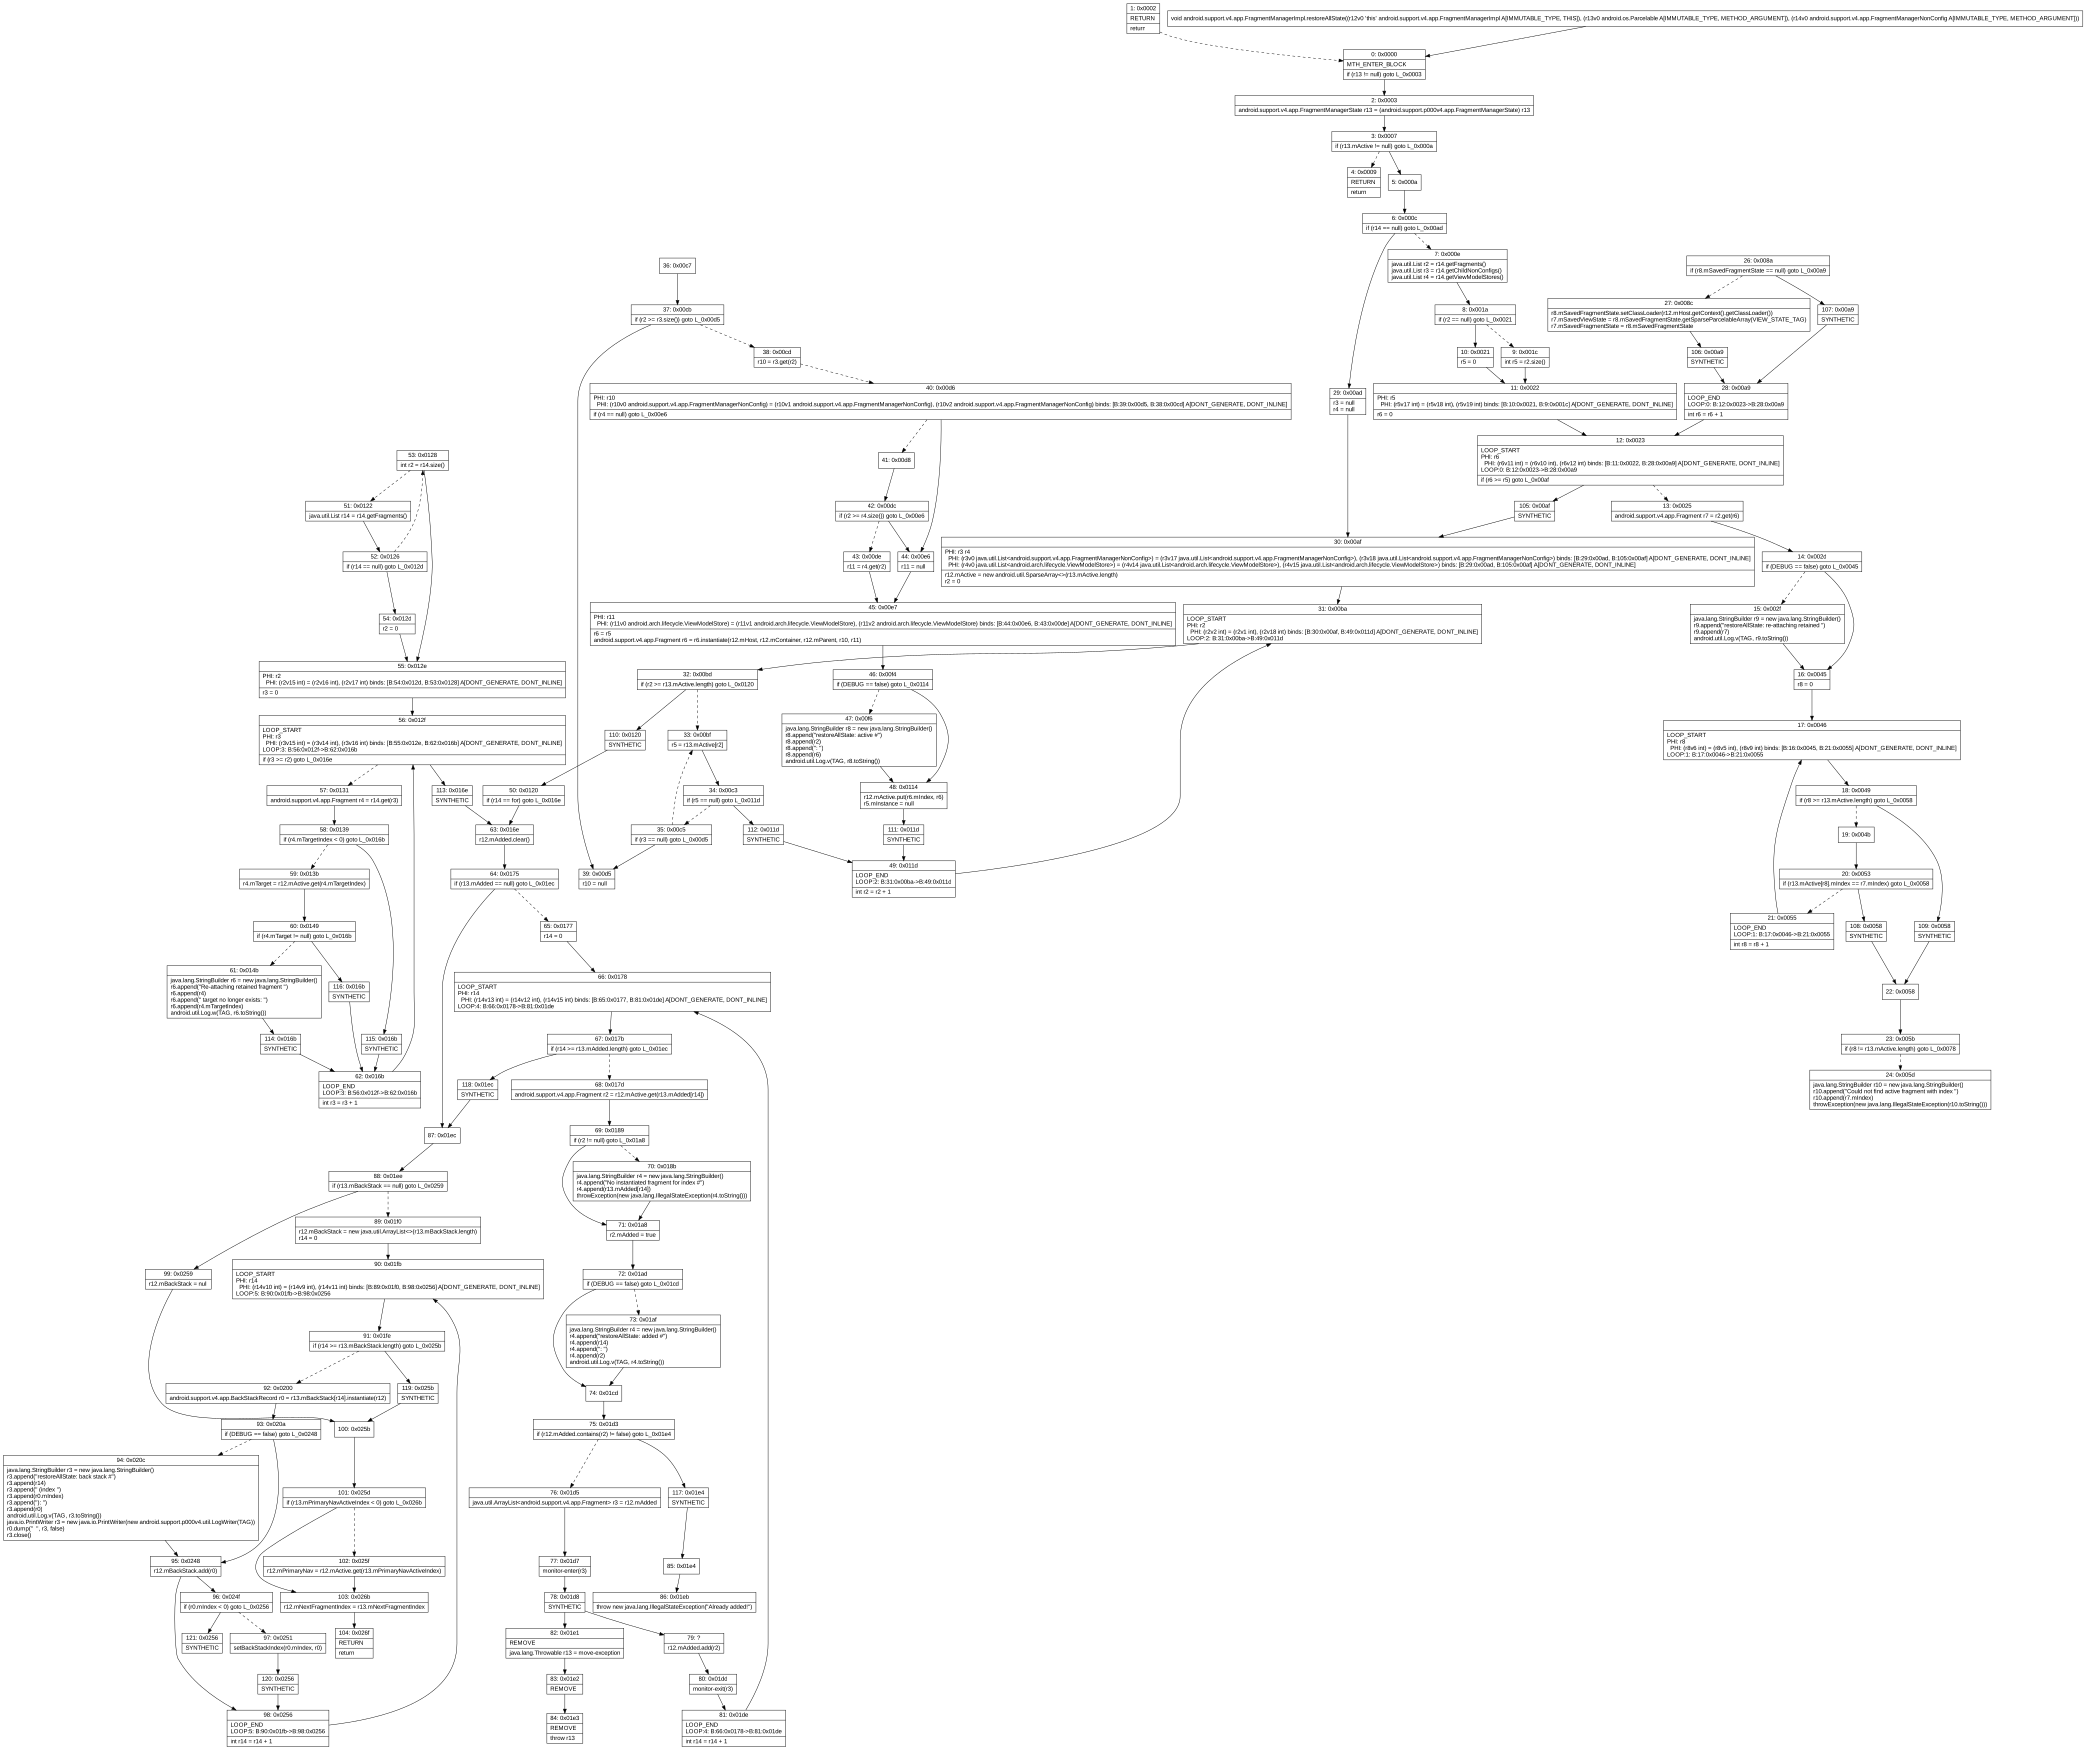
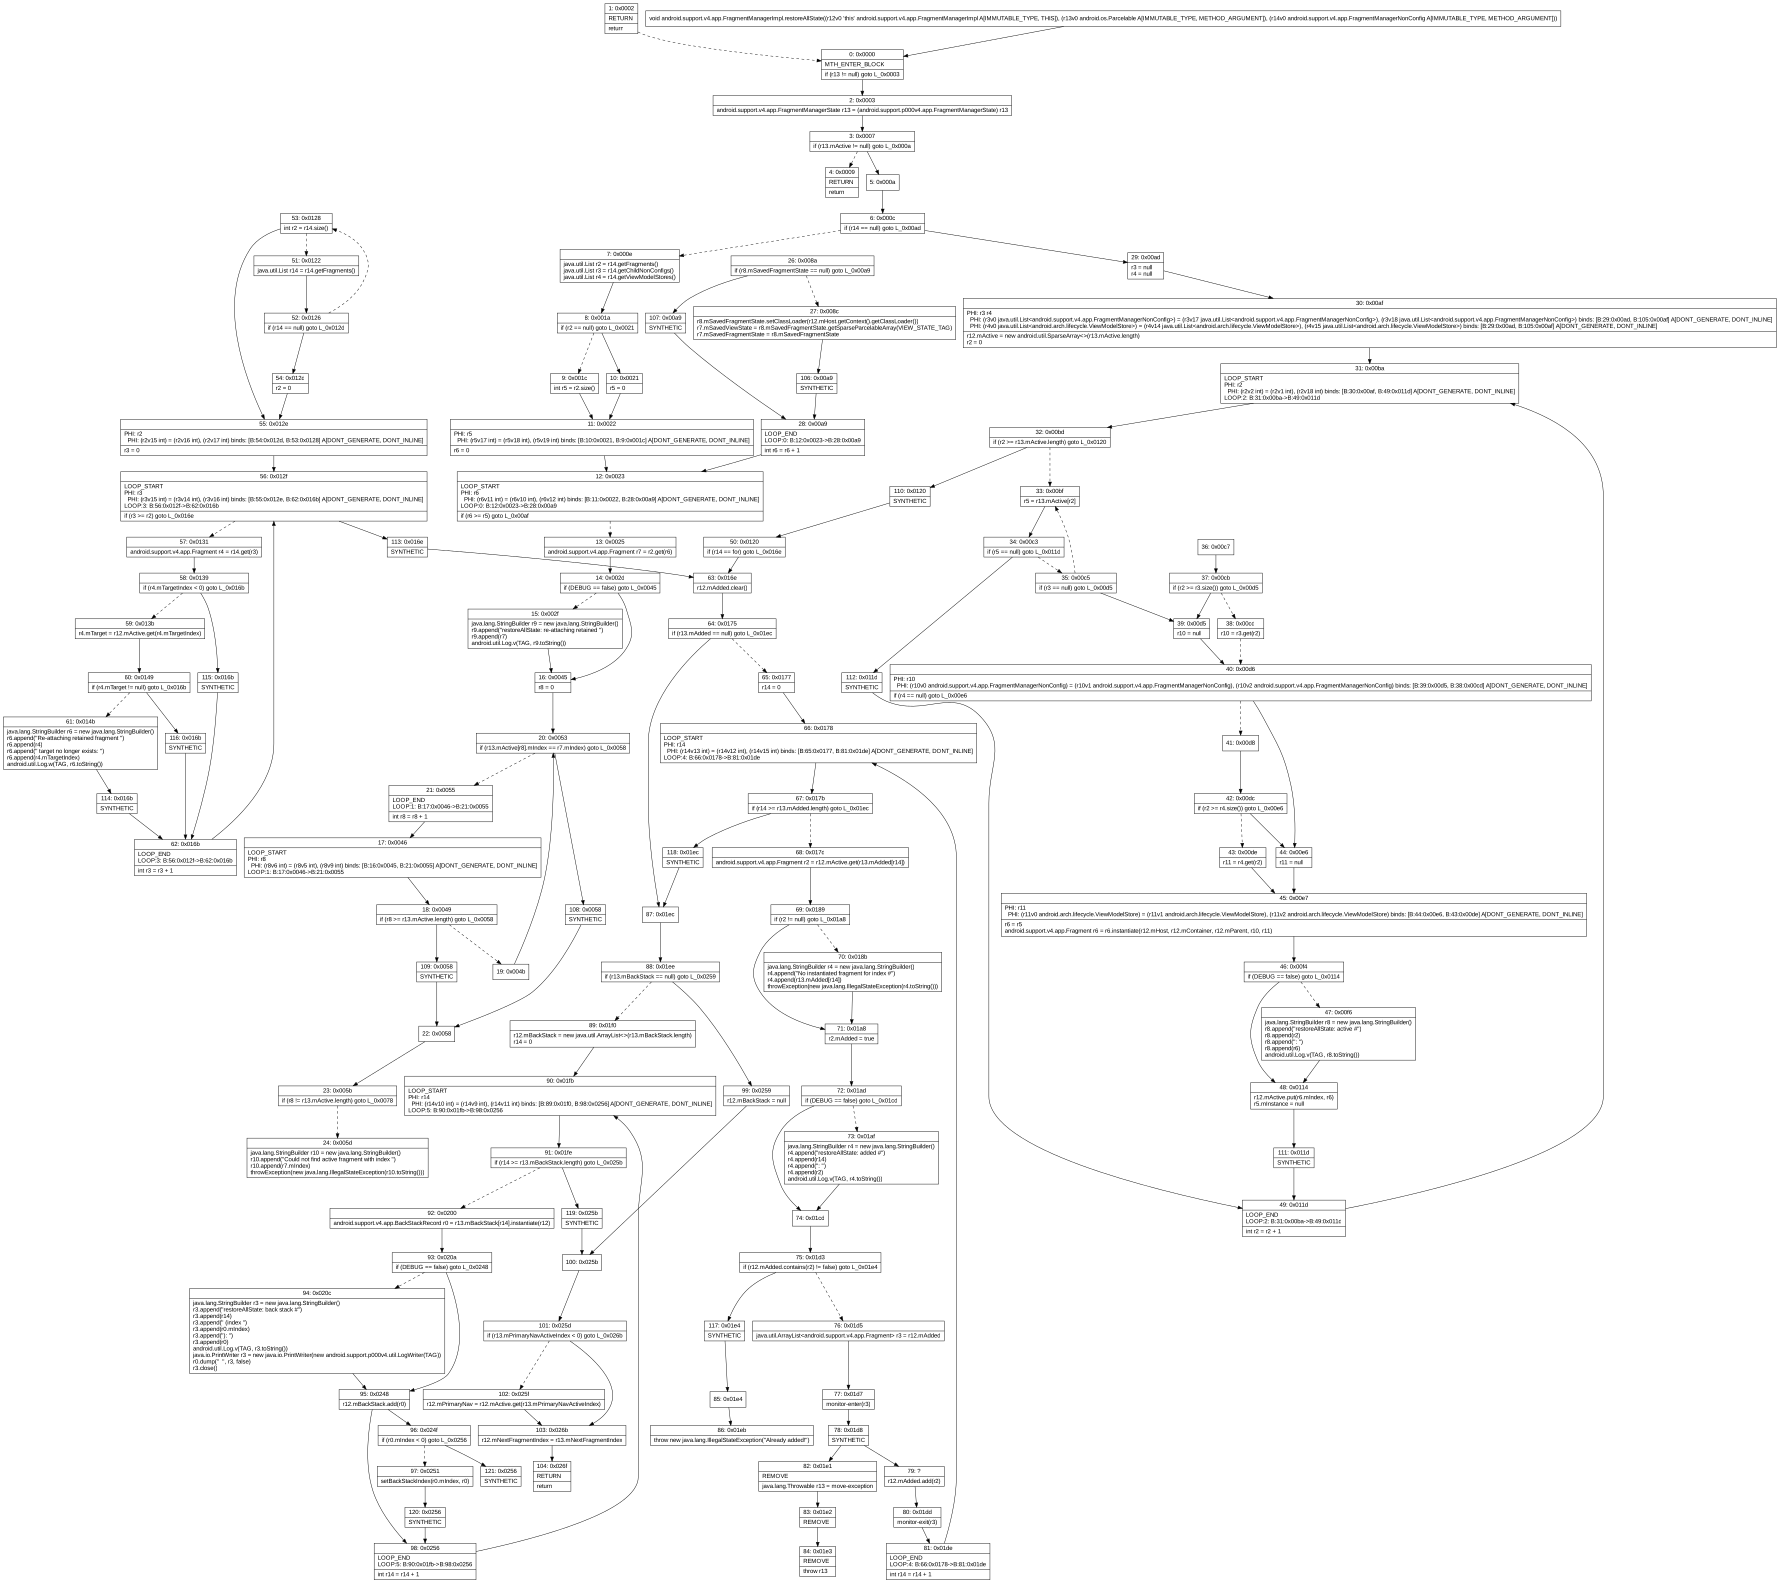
(1535, 511) -> none
none -> (1211, 650)
(1812, 703) -> (553, 711)
